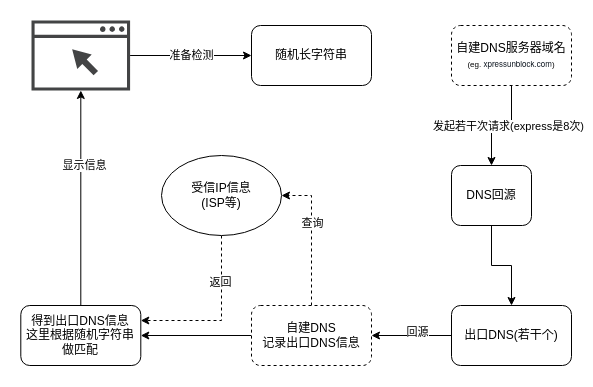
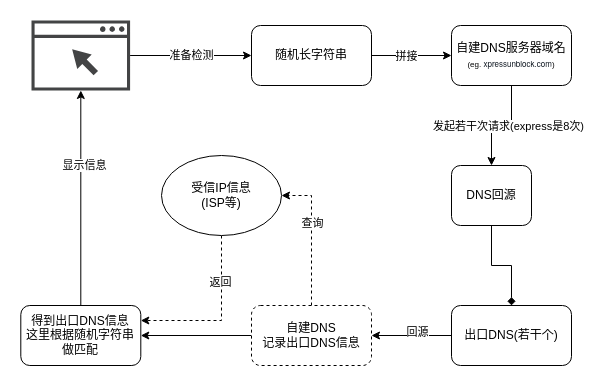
none -> (408, 56)
(512, 56) -> (512, 56)
(512, 297) -> (512, 296)
